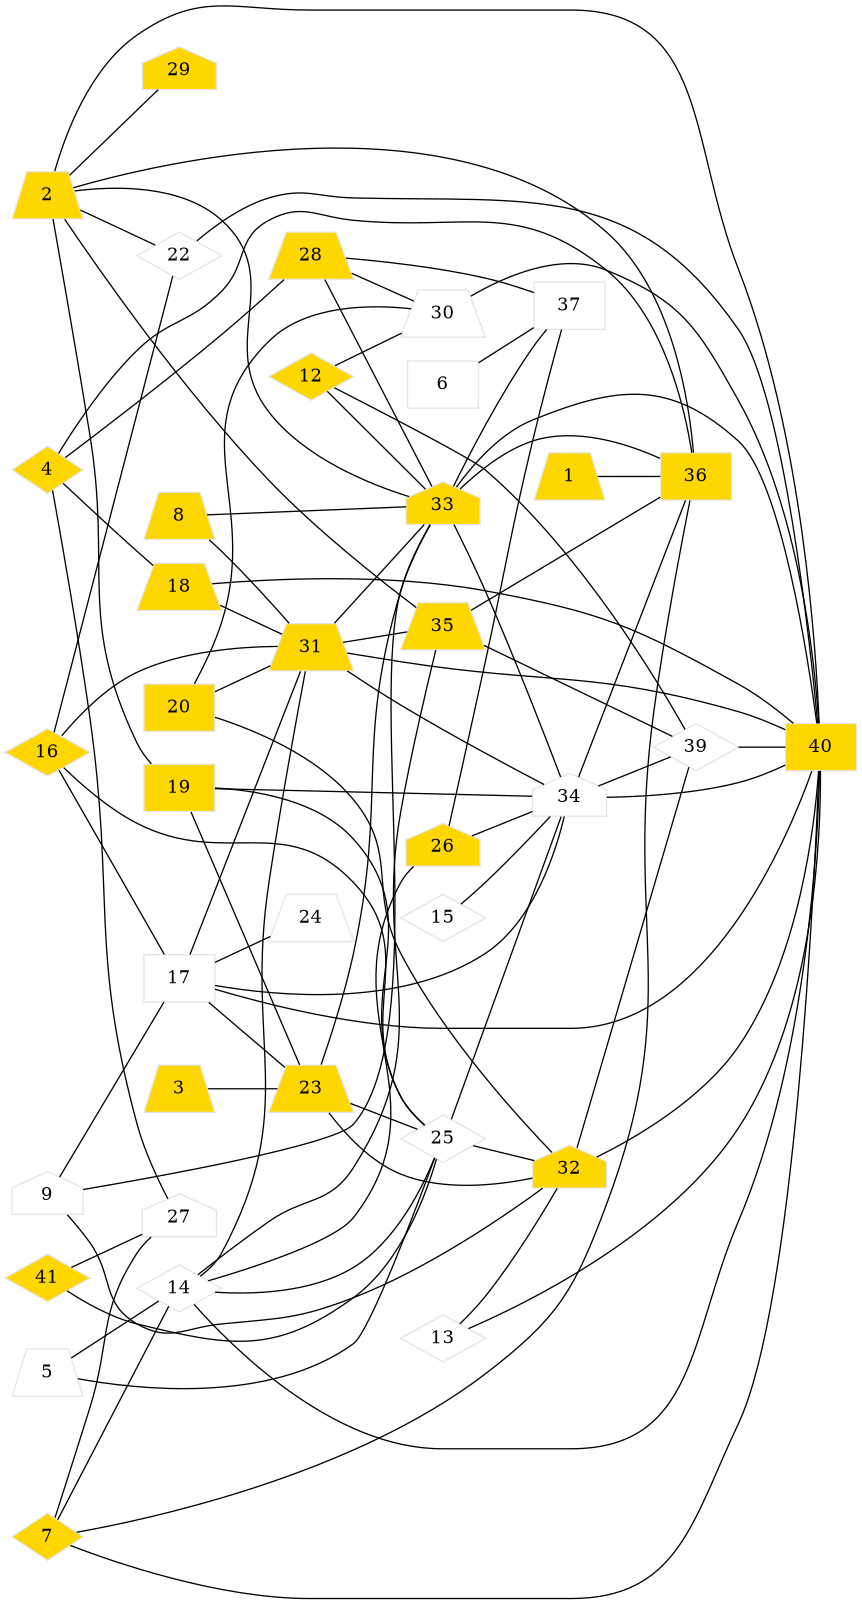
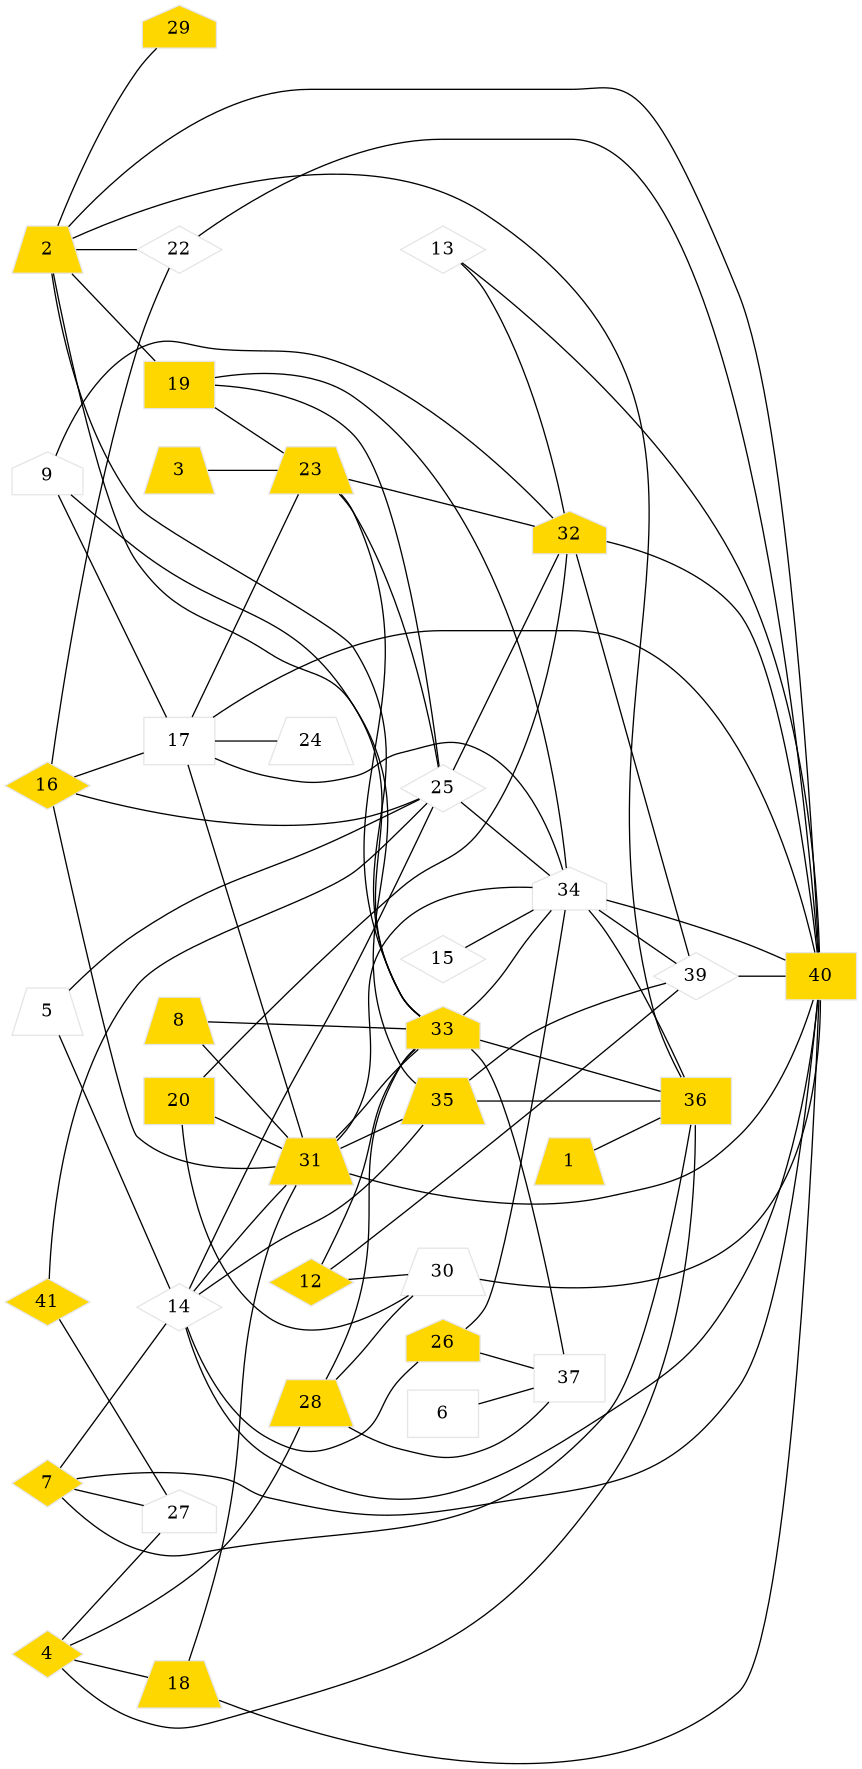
(727, 432) -> none
